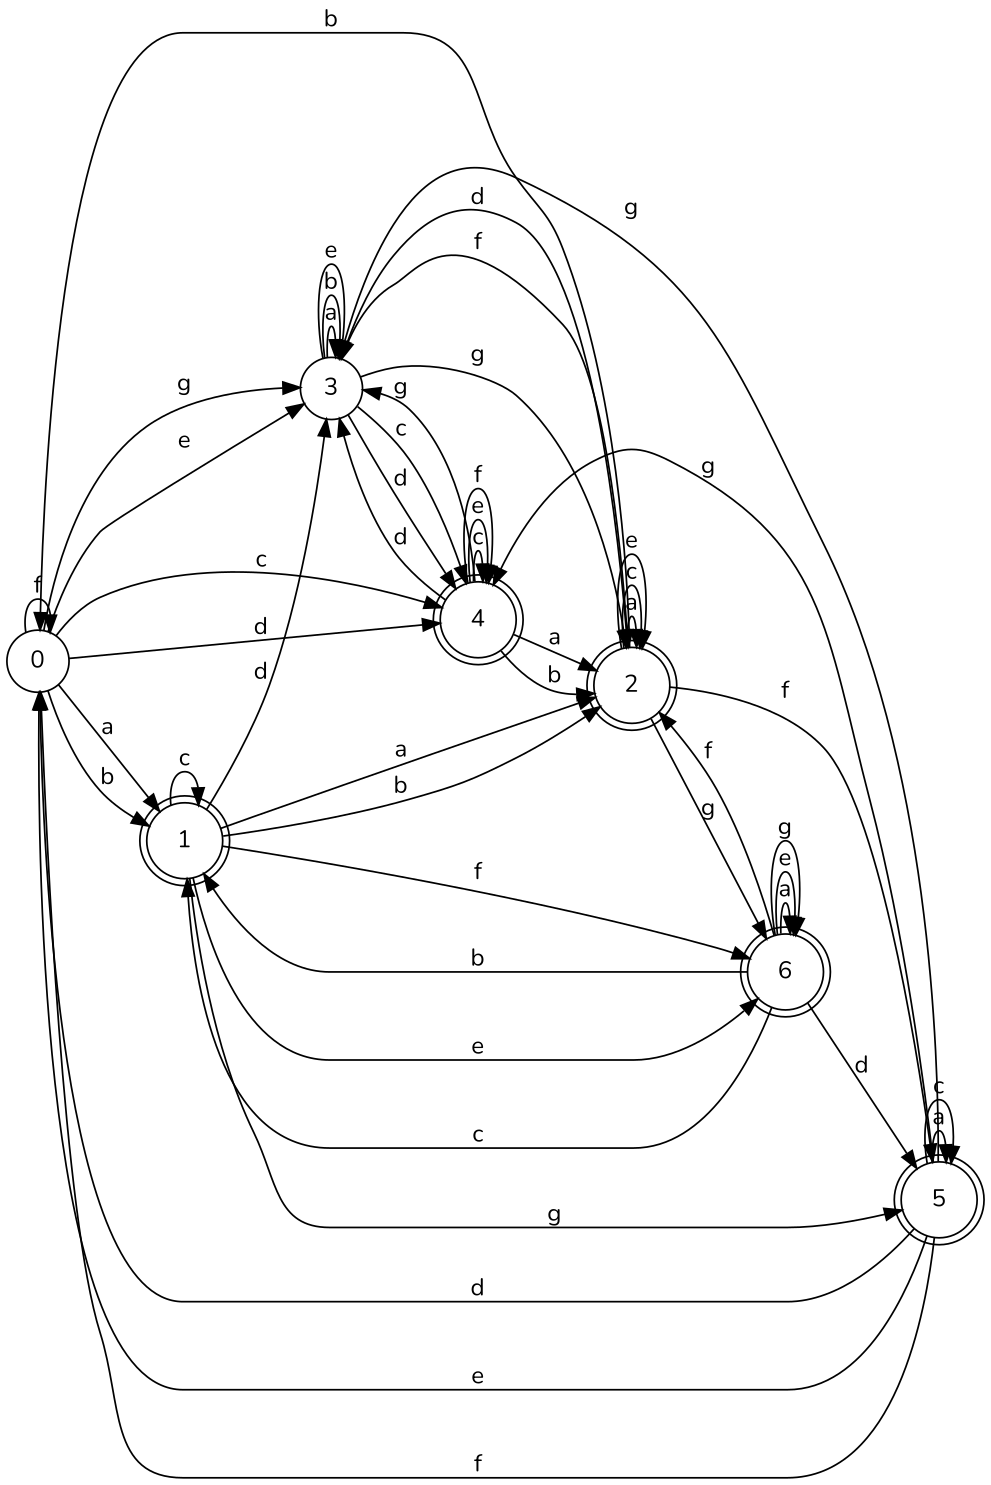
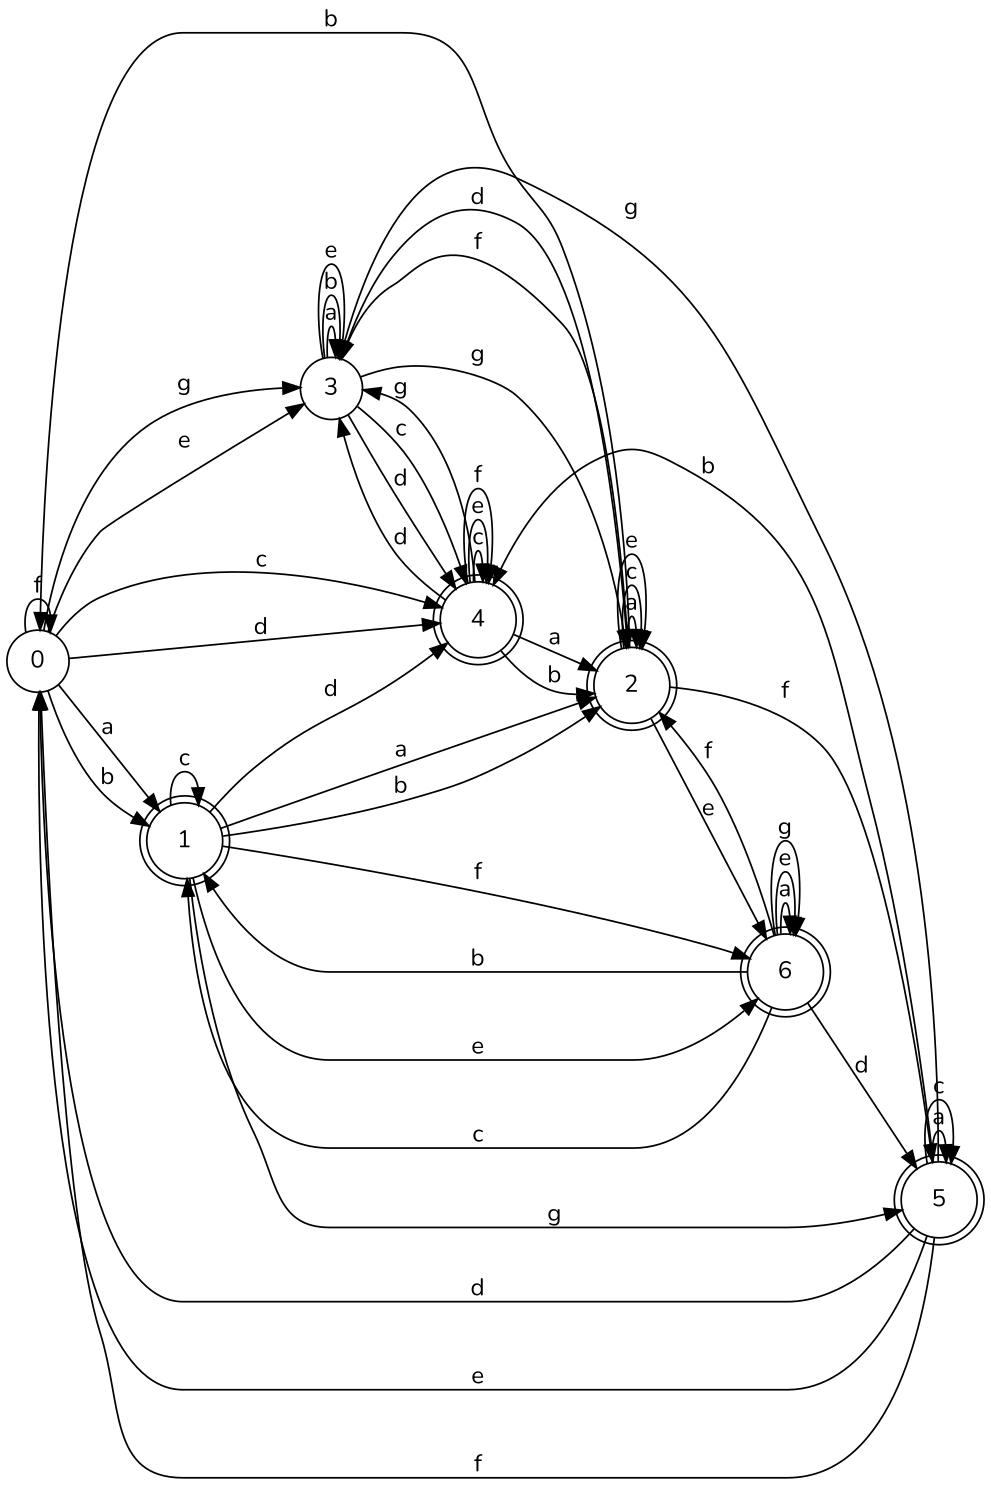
(709, 467) -> (709, 467)
(289, 621) -> (316, 725)
(709, 809) -> (709, 809)
